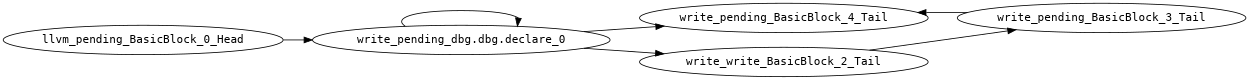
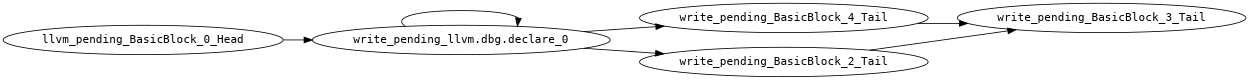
(947, 12) -> (938, 23)
(461, 40) -> (461, 40)
(784, 62) -> (784, 62)
